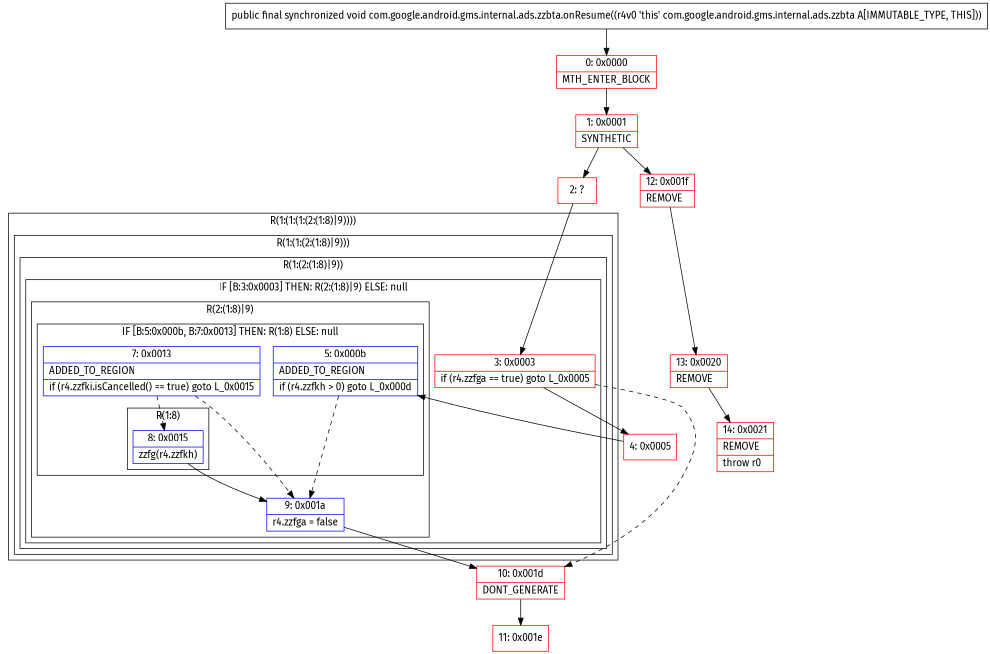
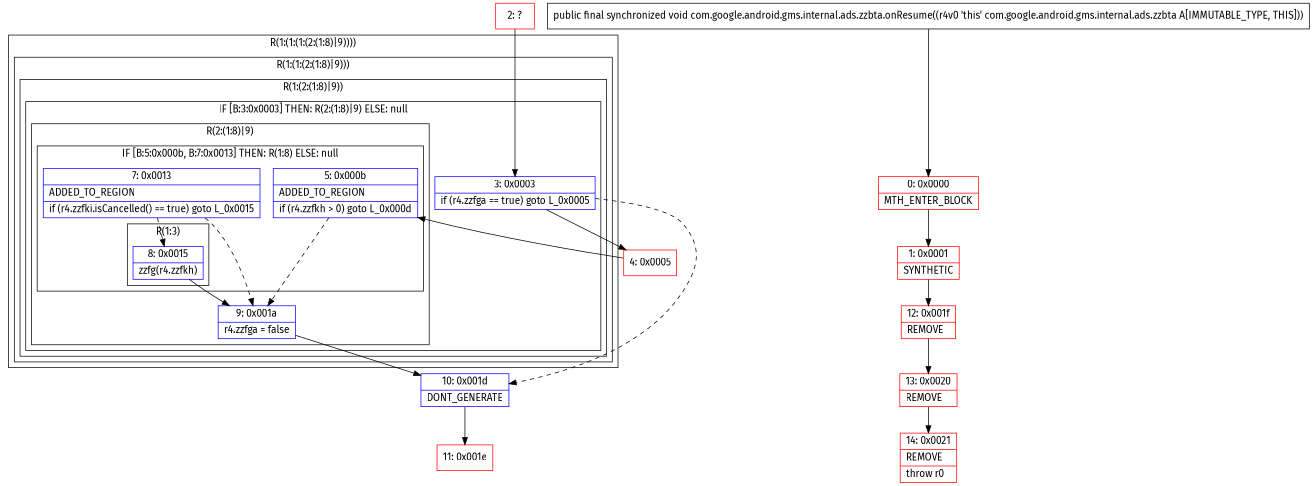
(593, 159) -> none
(515, 371) -> (515, 193)
(168, 416) -> (168, 232)
(521, 583) -> (465, 390)
